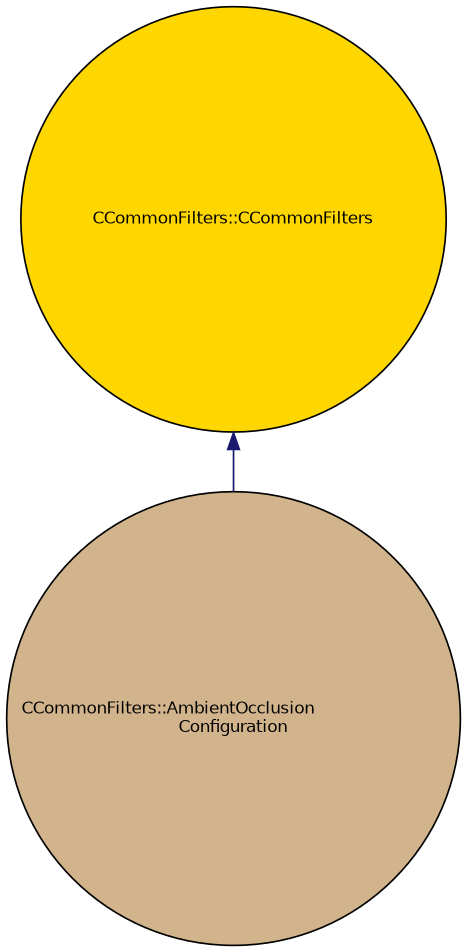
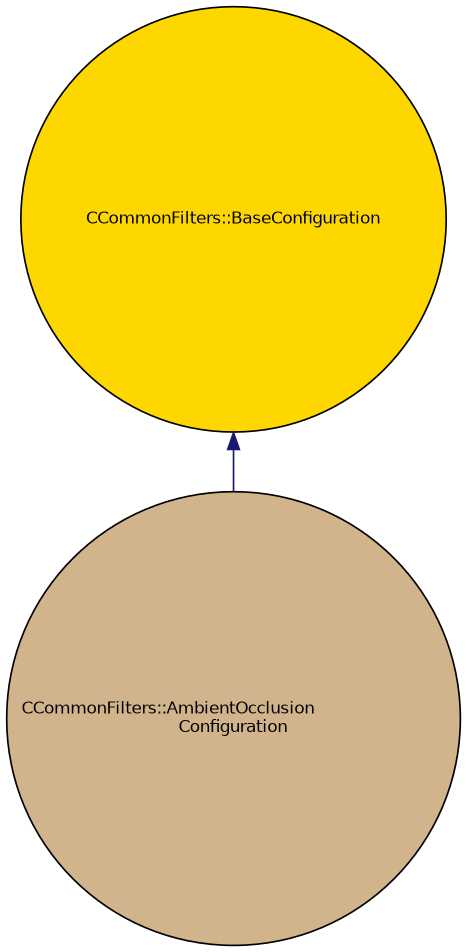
(234, 219) -> (234, 219)
